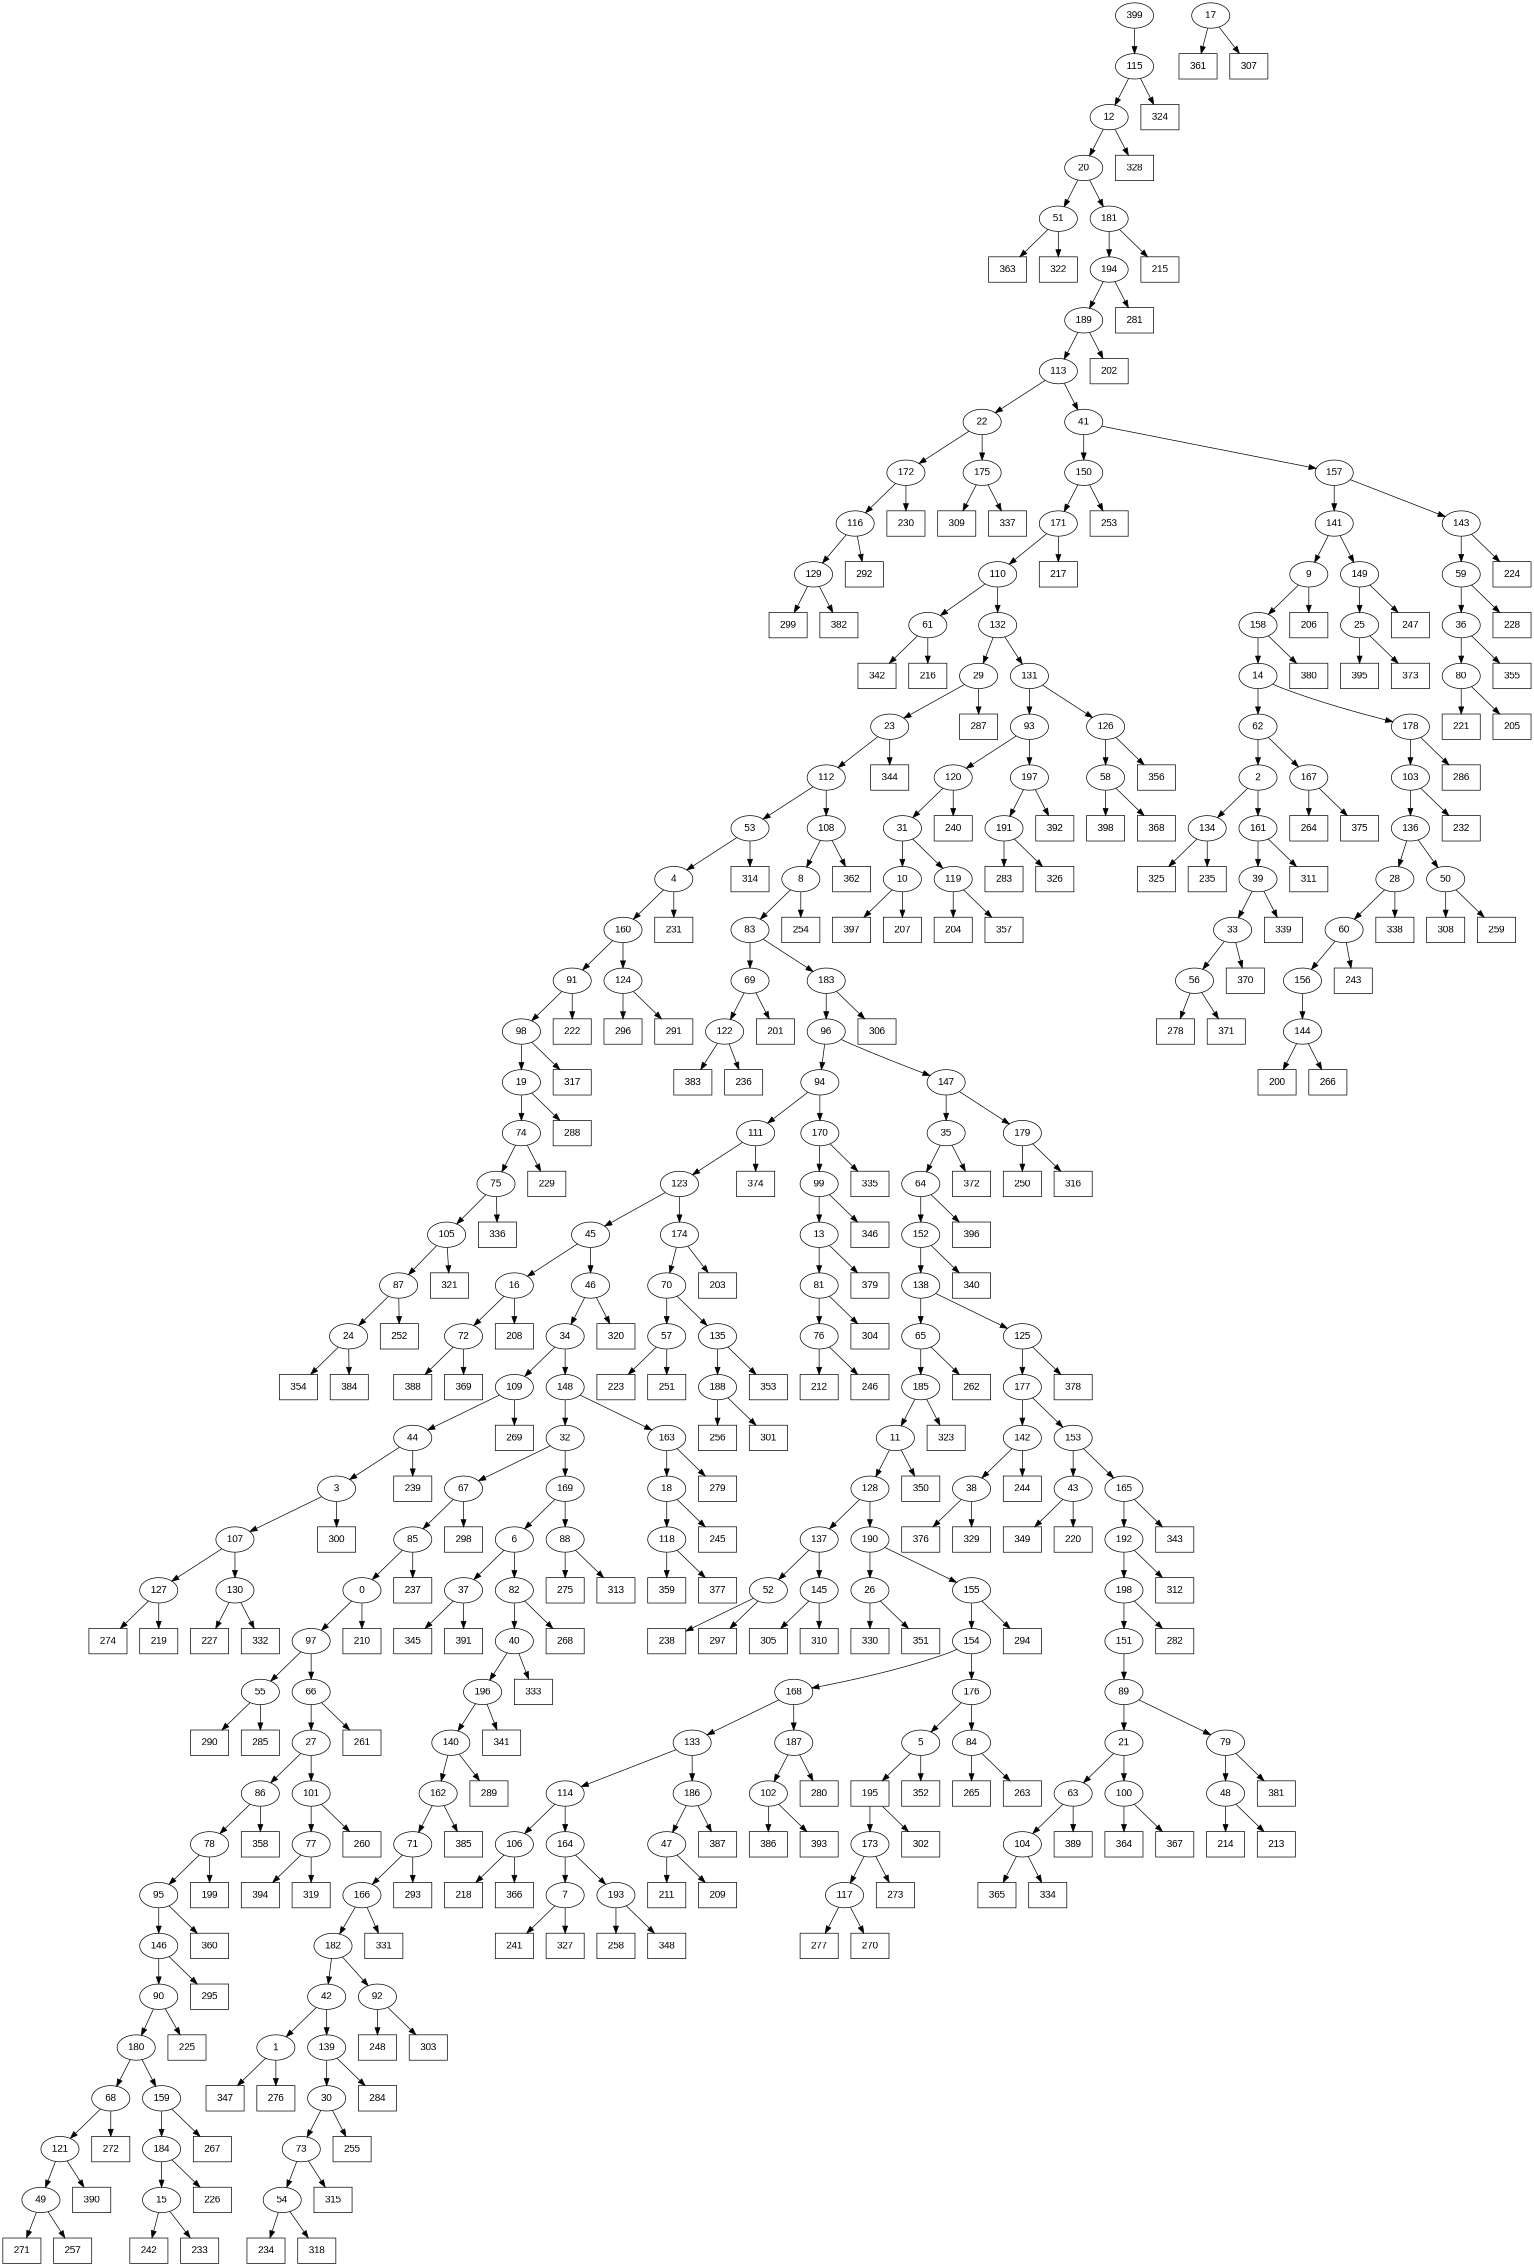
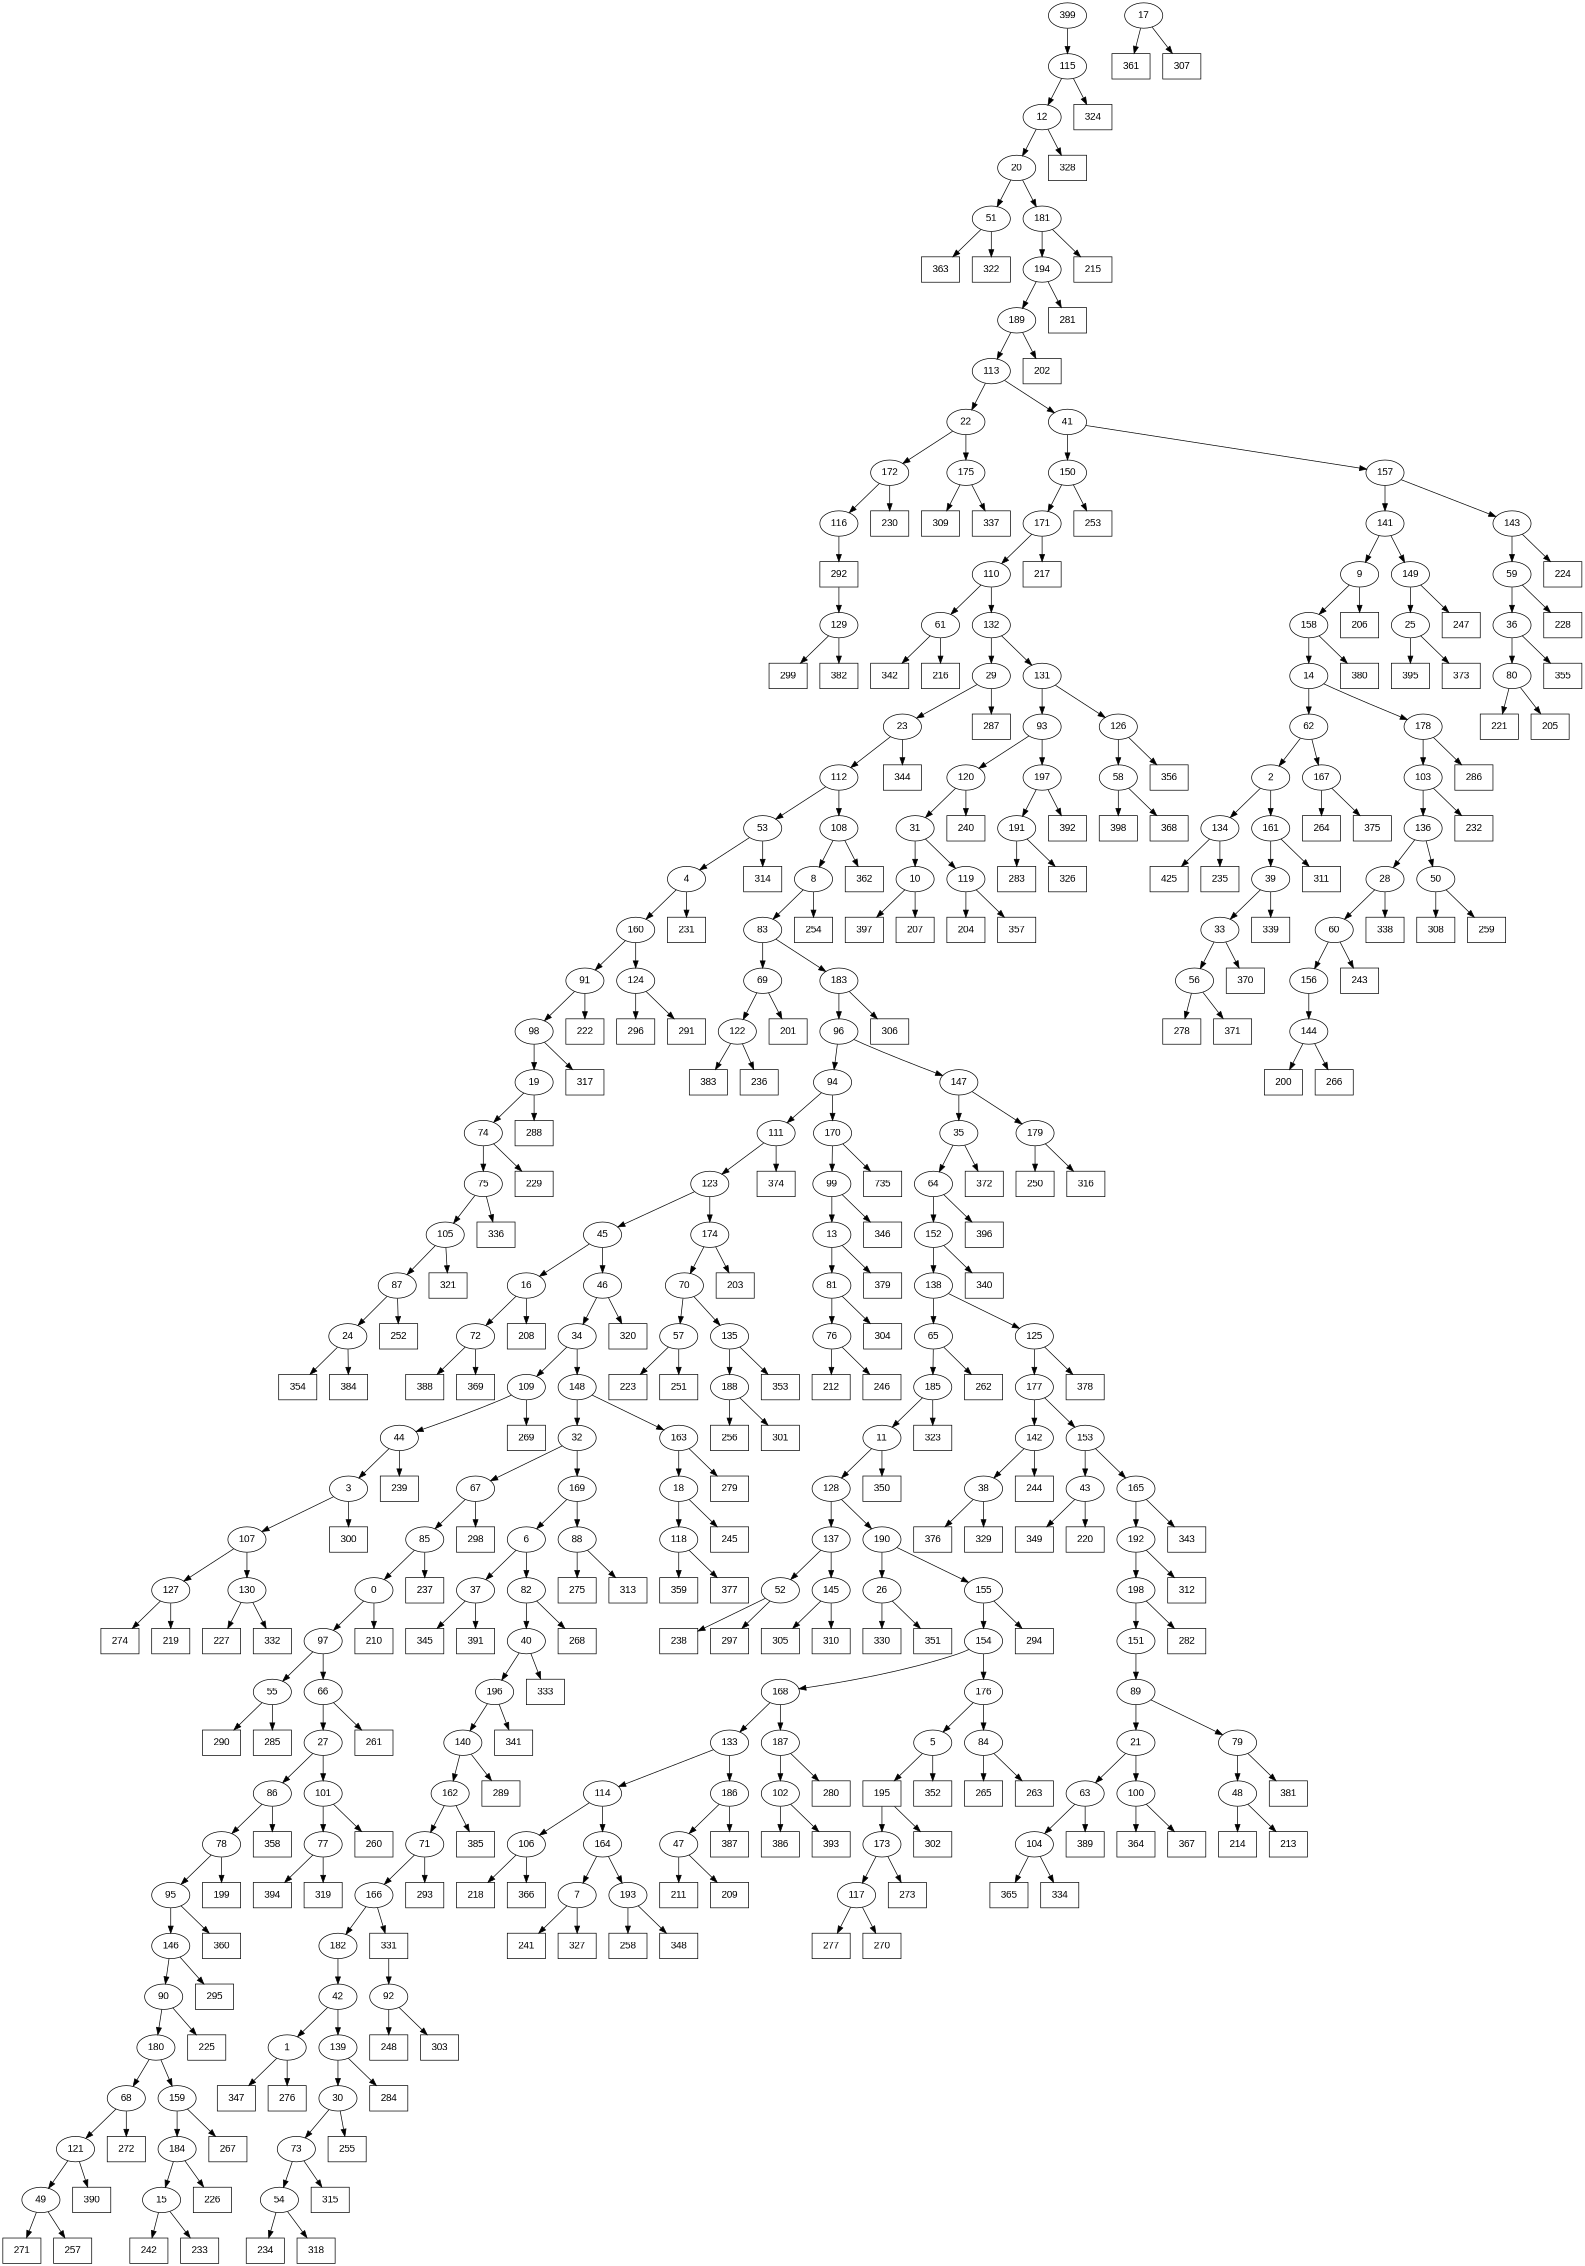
(837, 546) -> (839, 596)
(1156, 879) -> (1169, 879)
(870, 1184) -> (883, 1184)
(353, 1969) -> (389, 1968)
